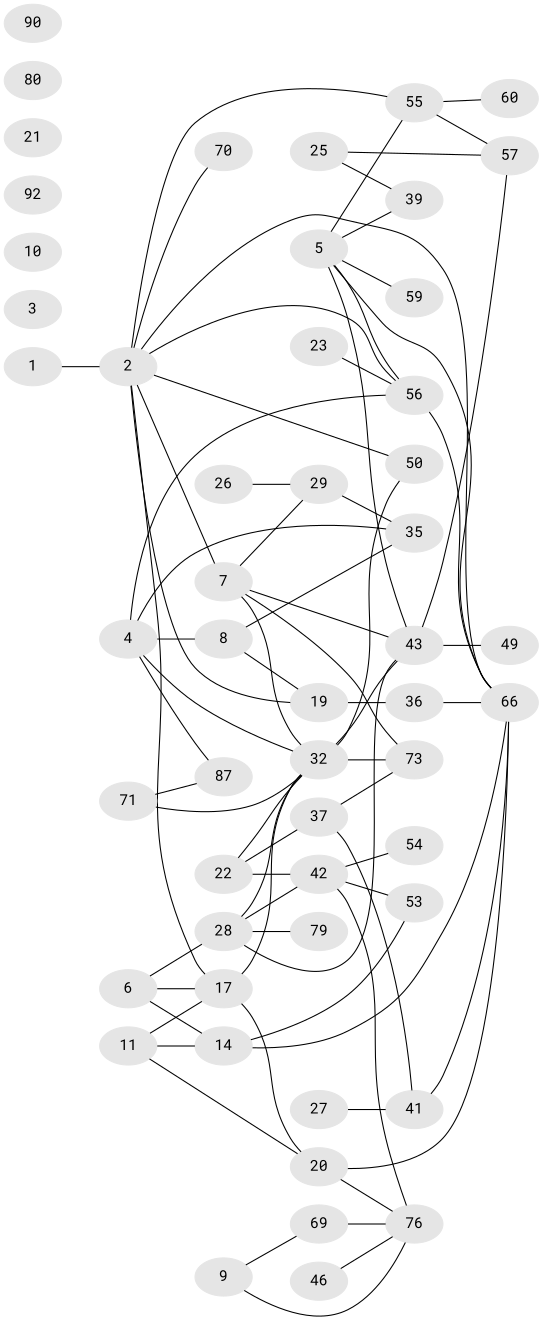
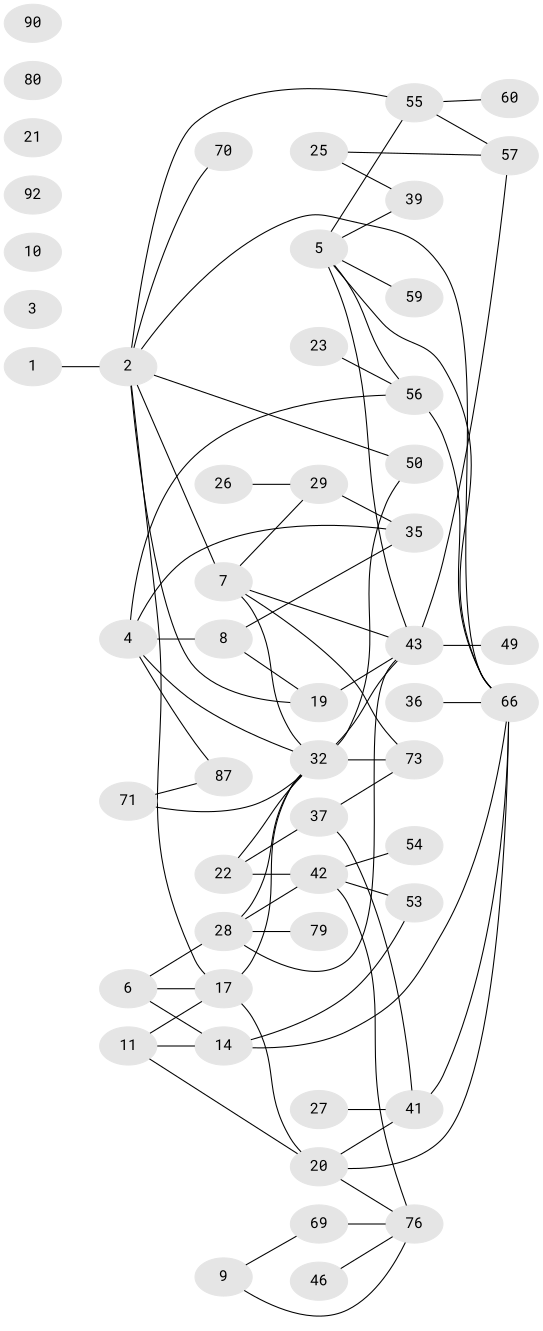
(285, 306) -> none
(367, 703) -> (374, 669)
none -> (367, 1138)
